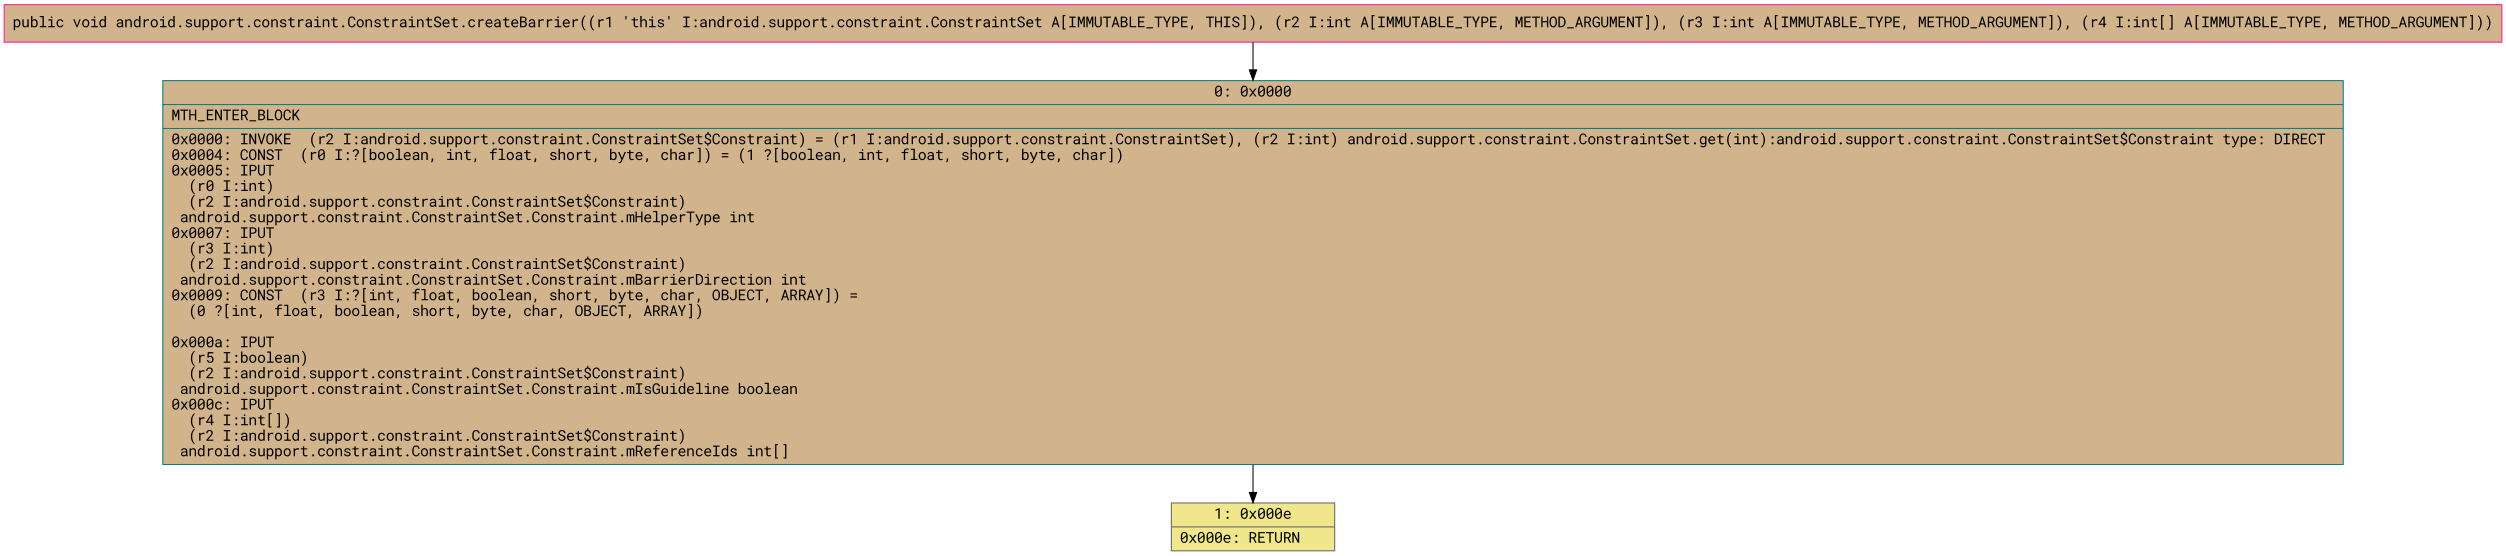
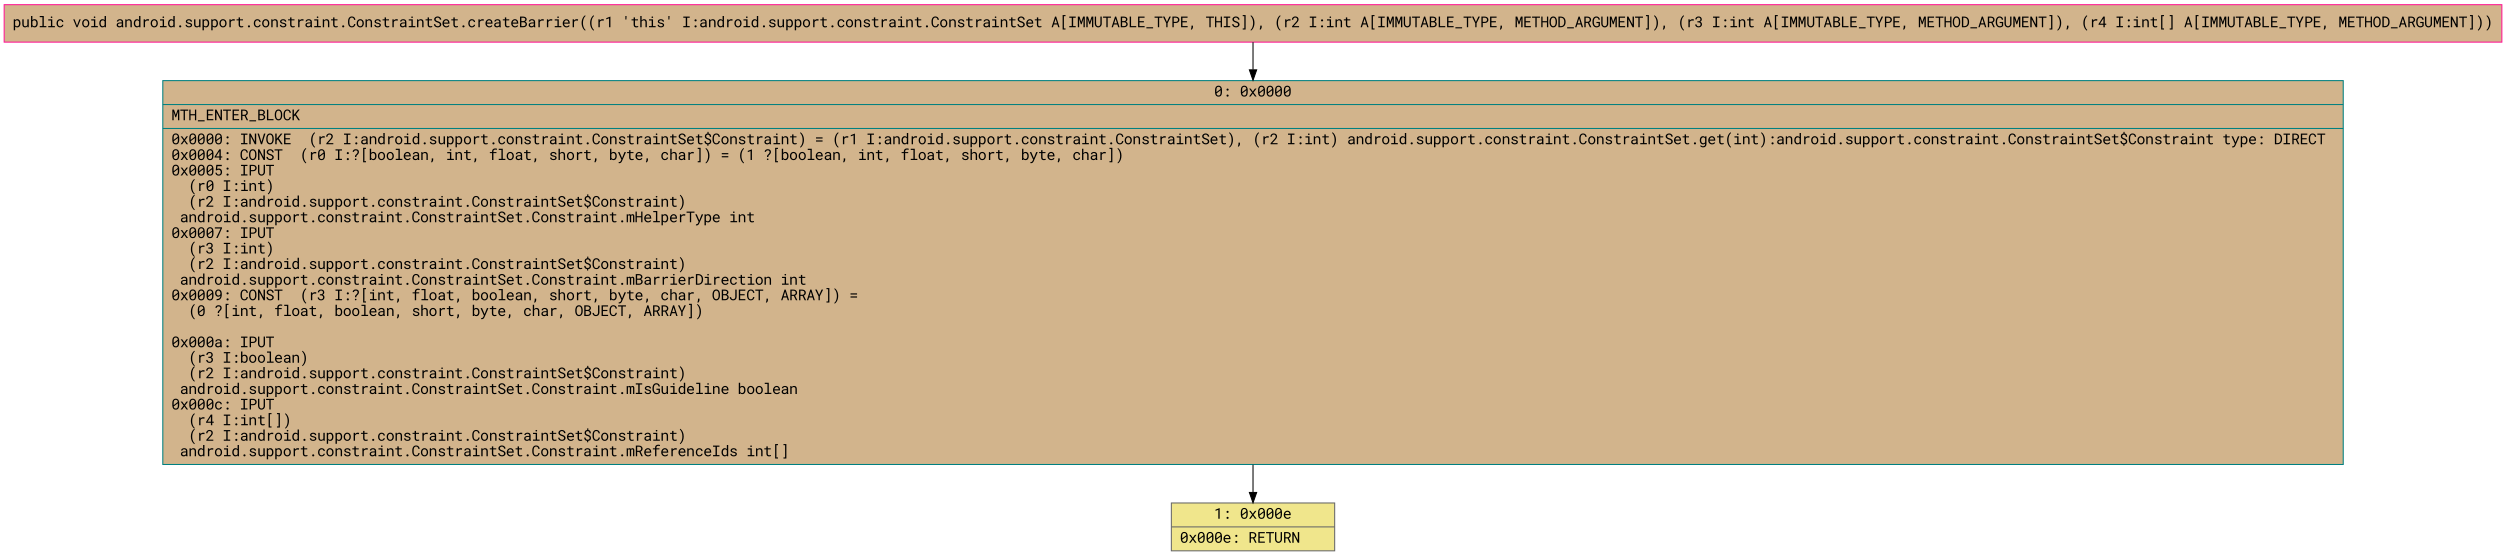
(240, 358) -> (240, 358)
